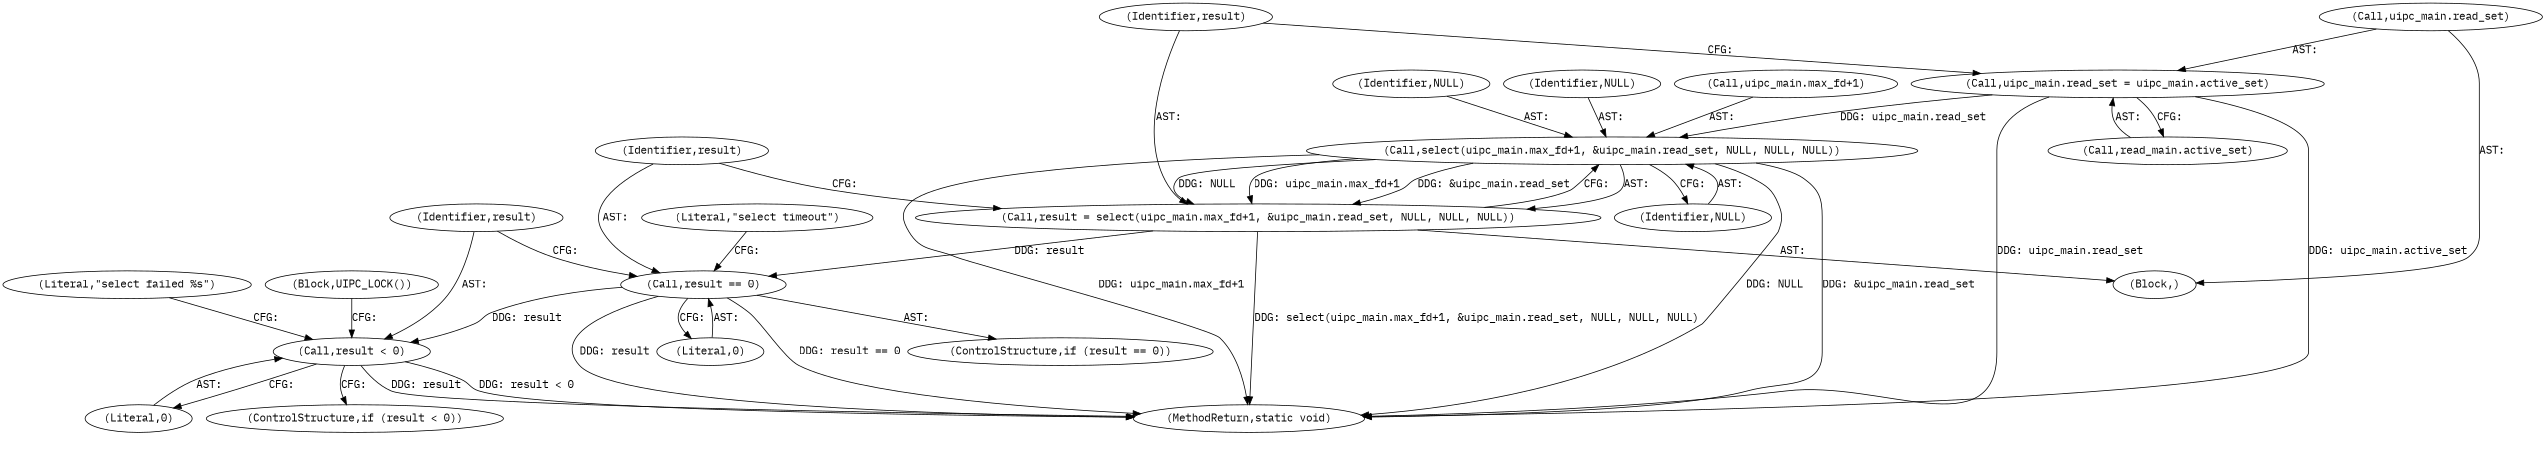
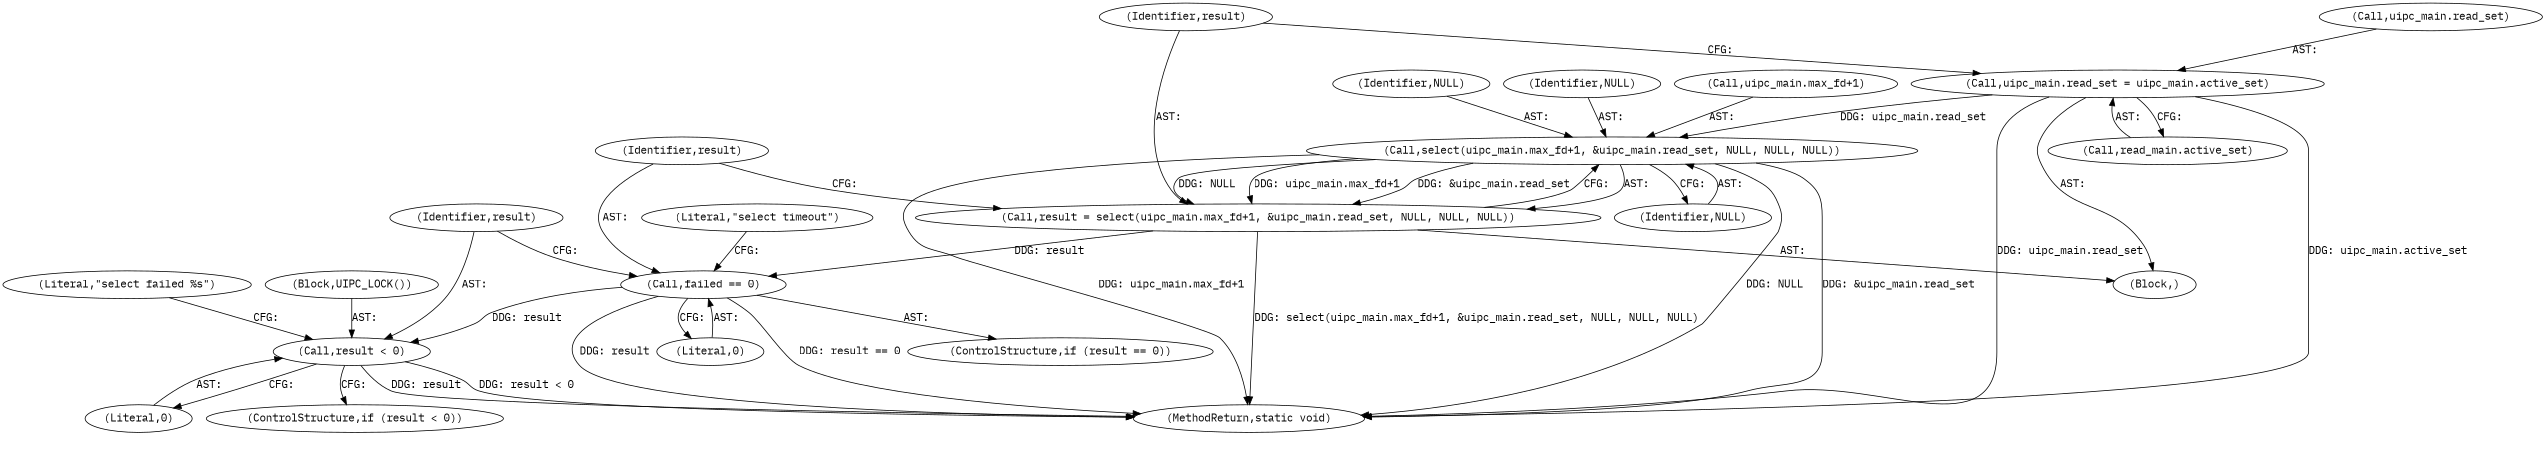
(2456, 262) -> (2061, 190)
(703, 285) -> (703, 285)
(368, 318) -> (368, 318)
